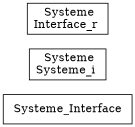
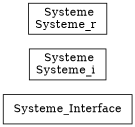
(68, 19) -> (68, 19)
